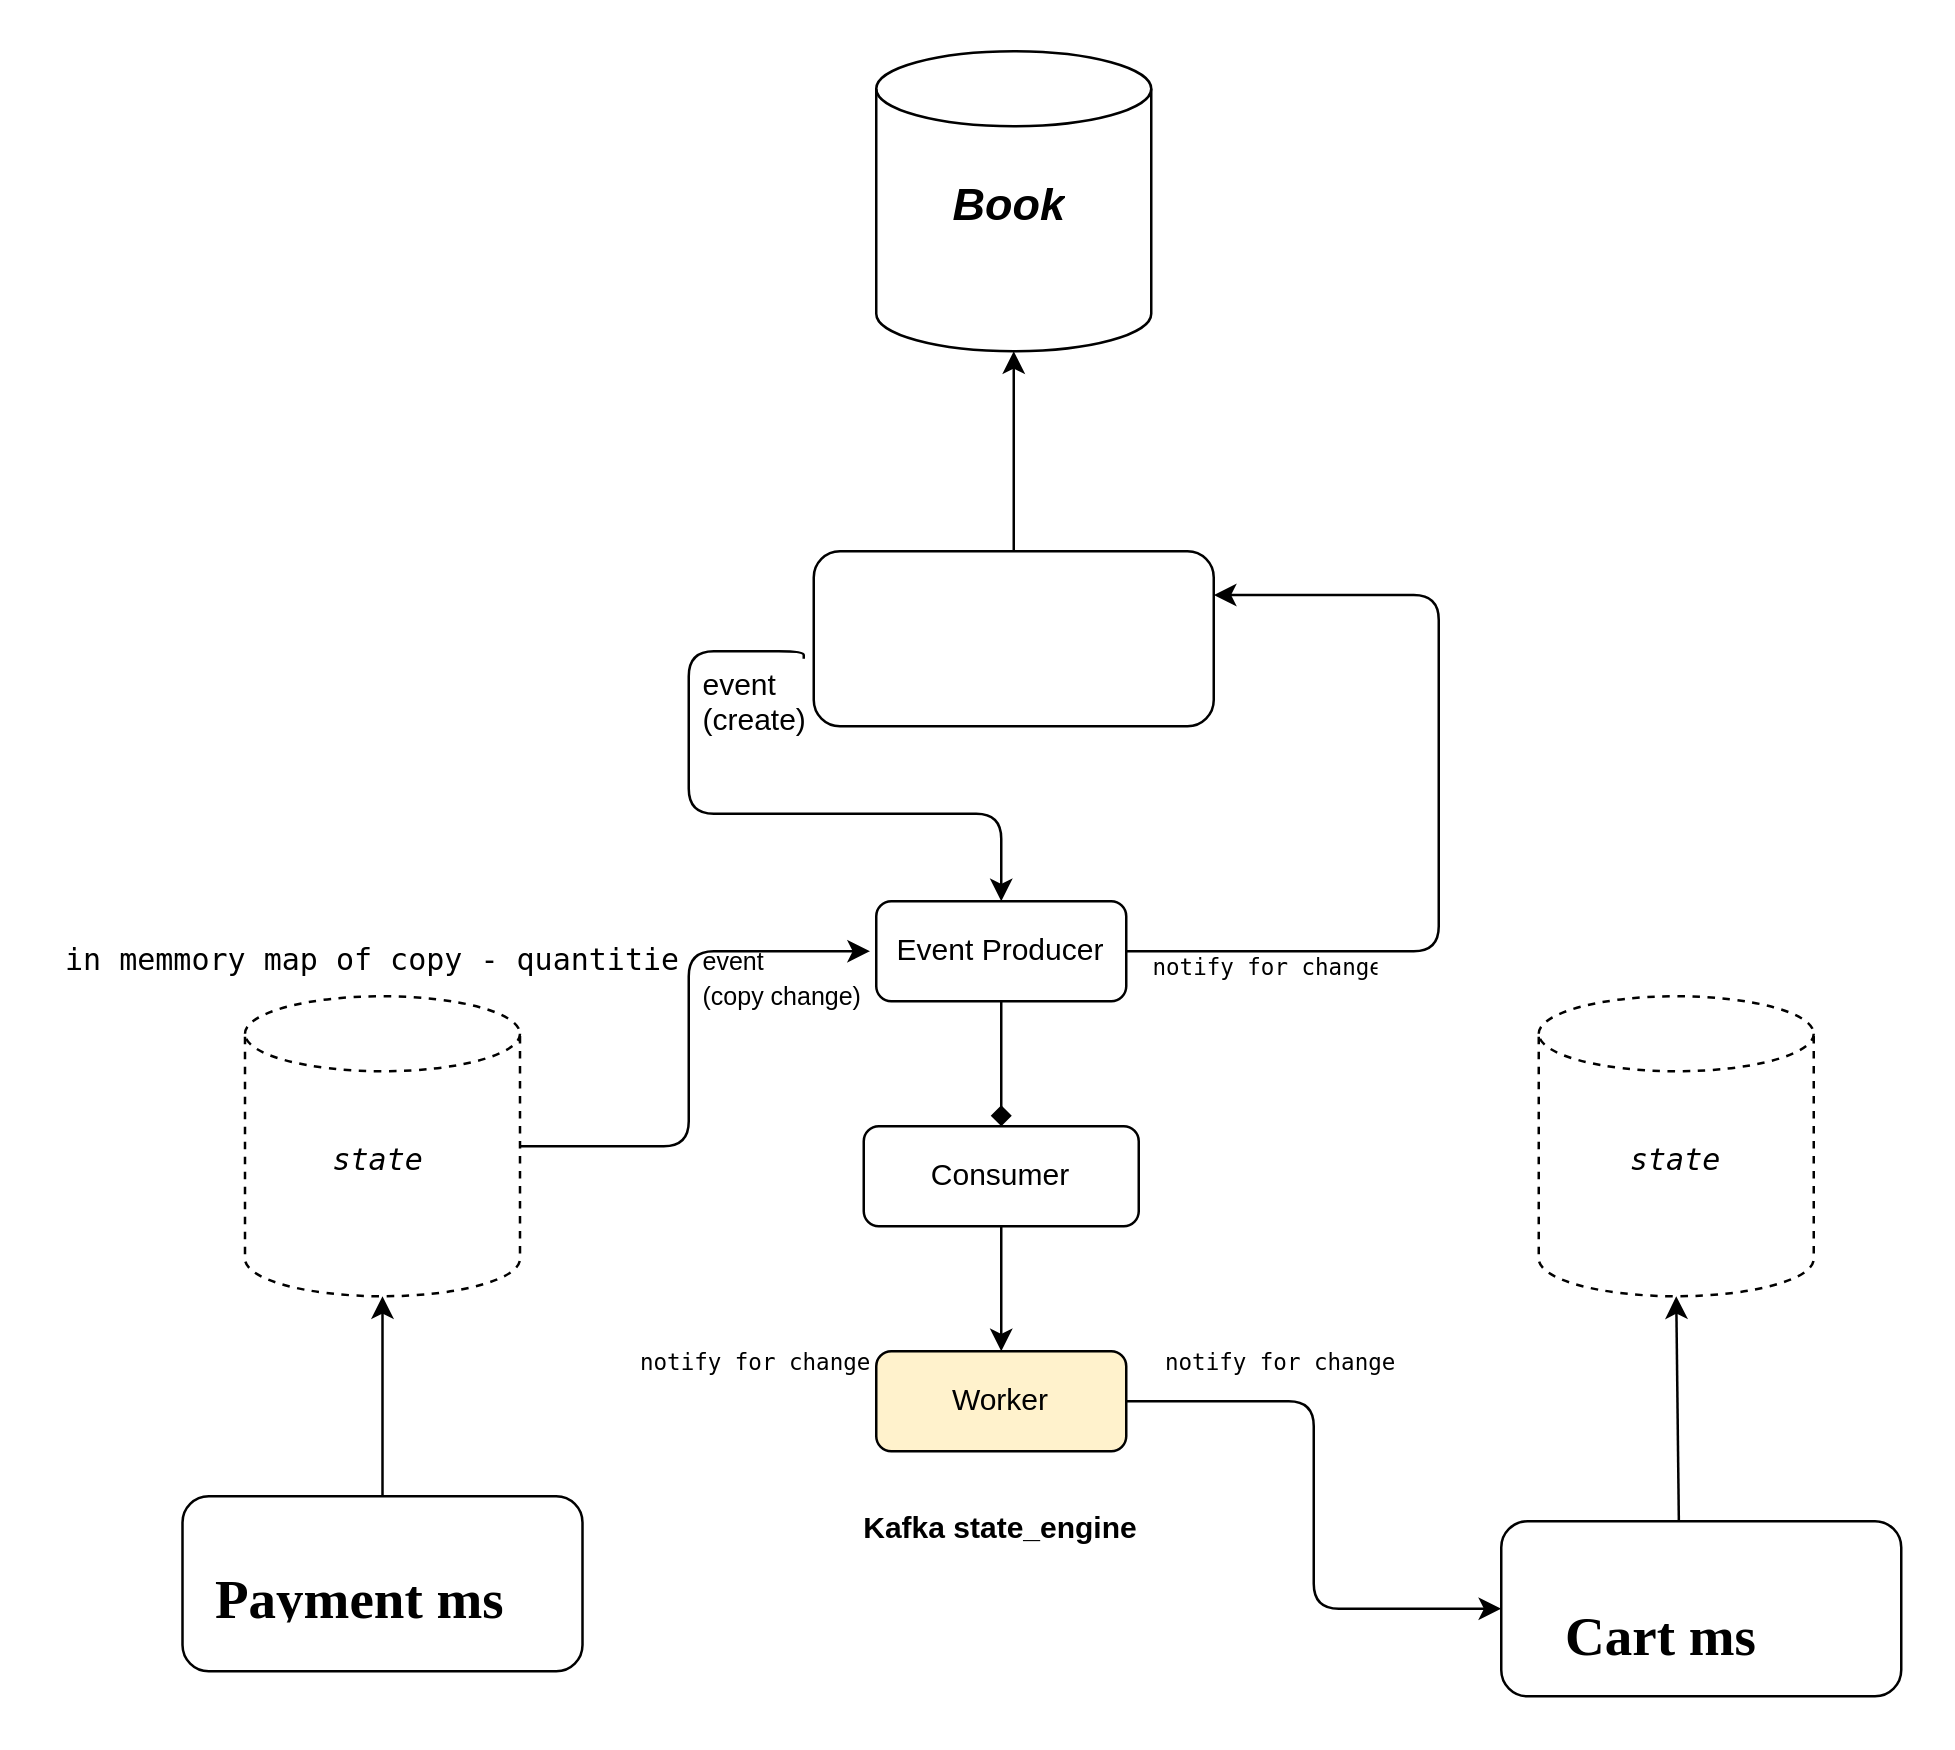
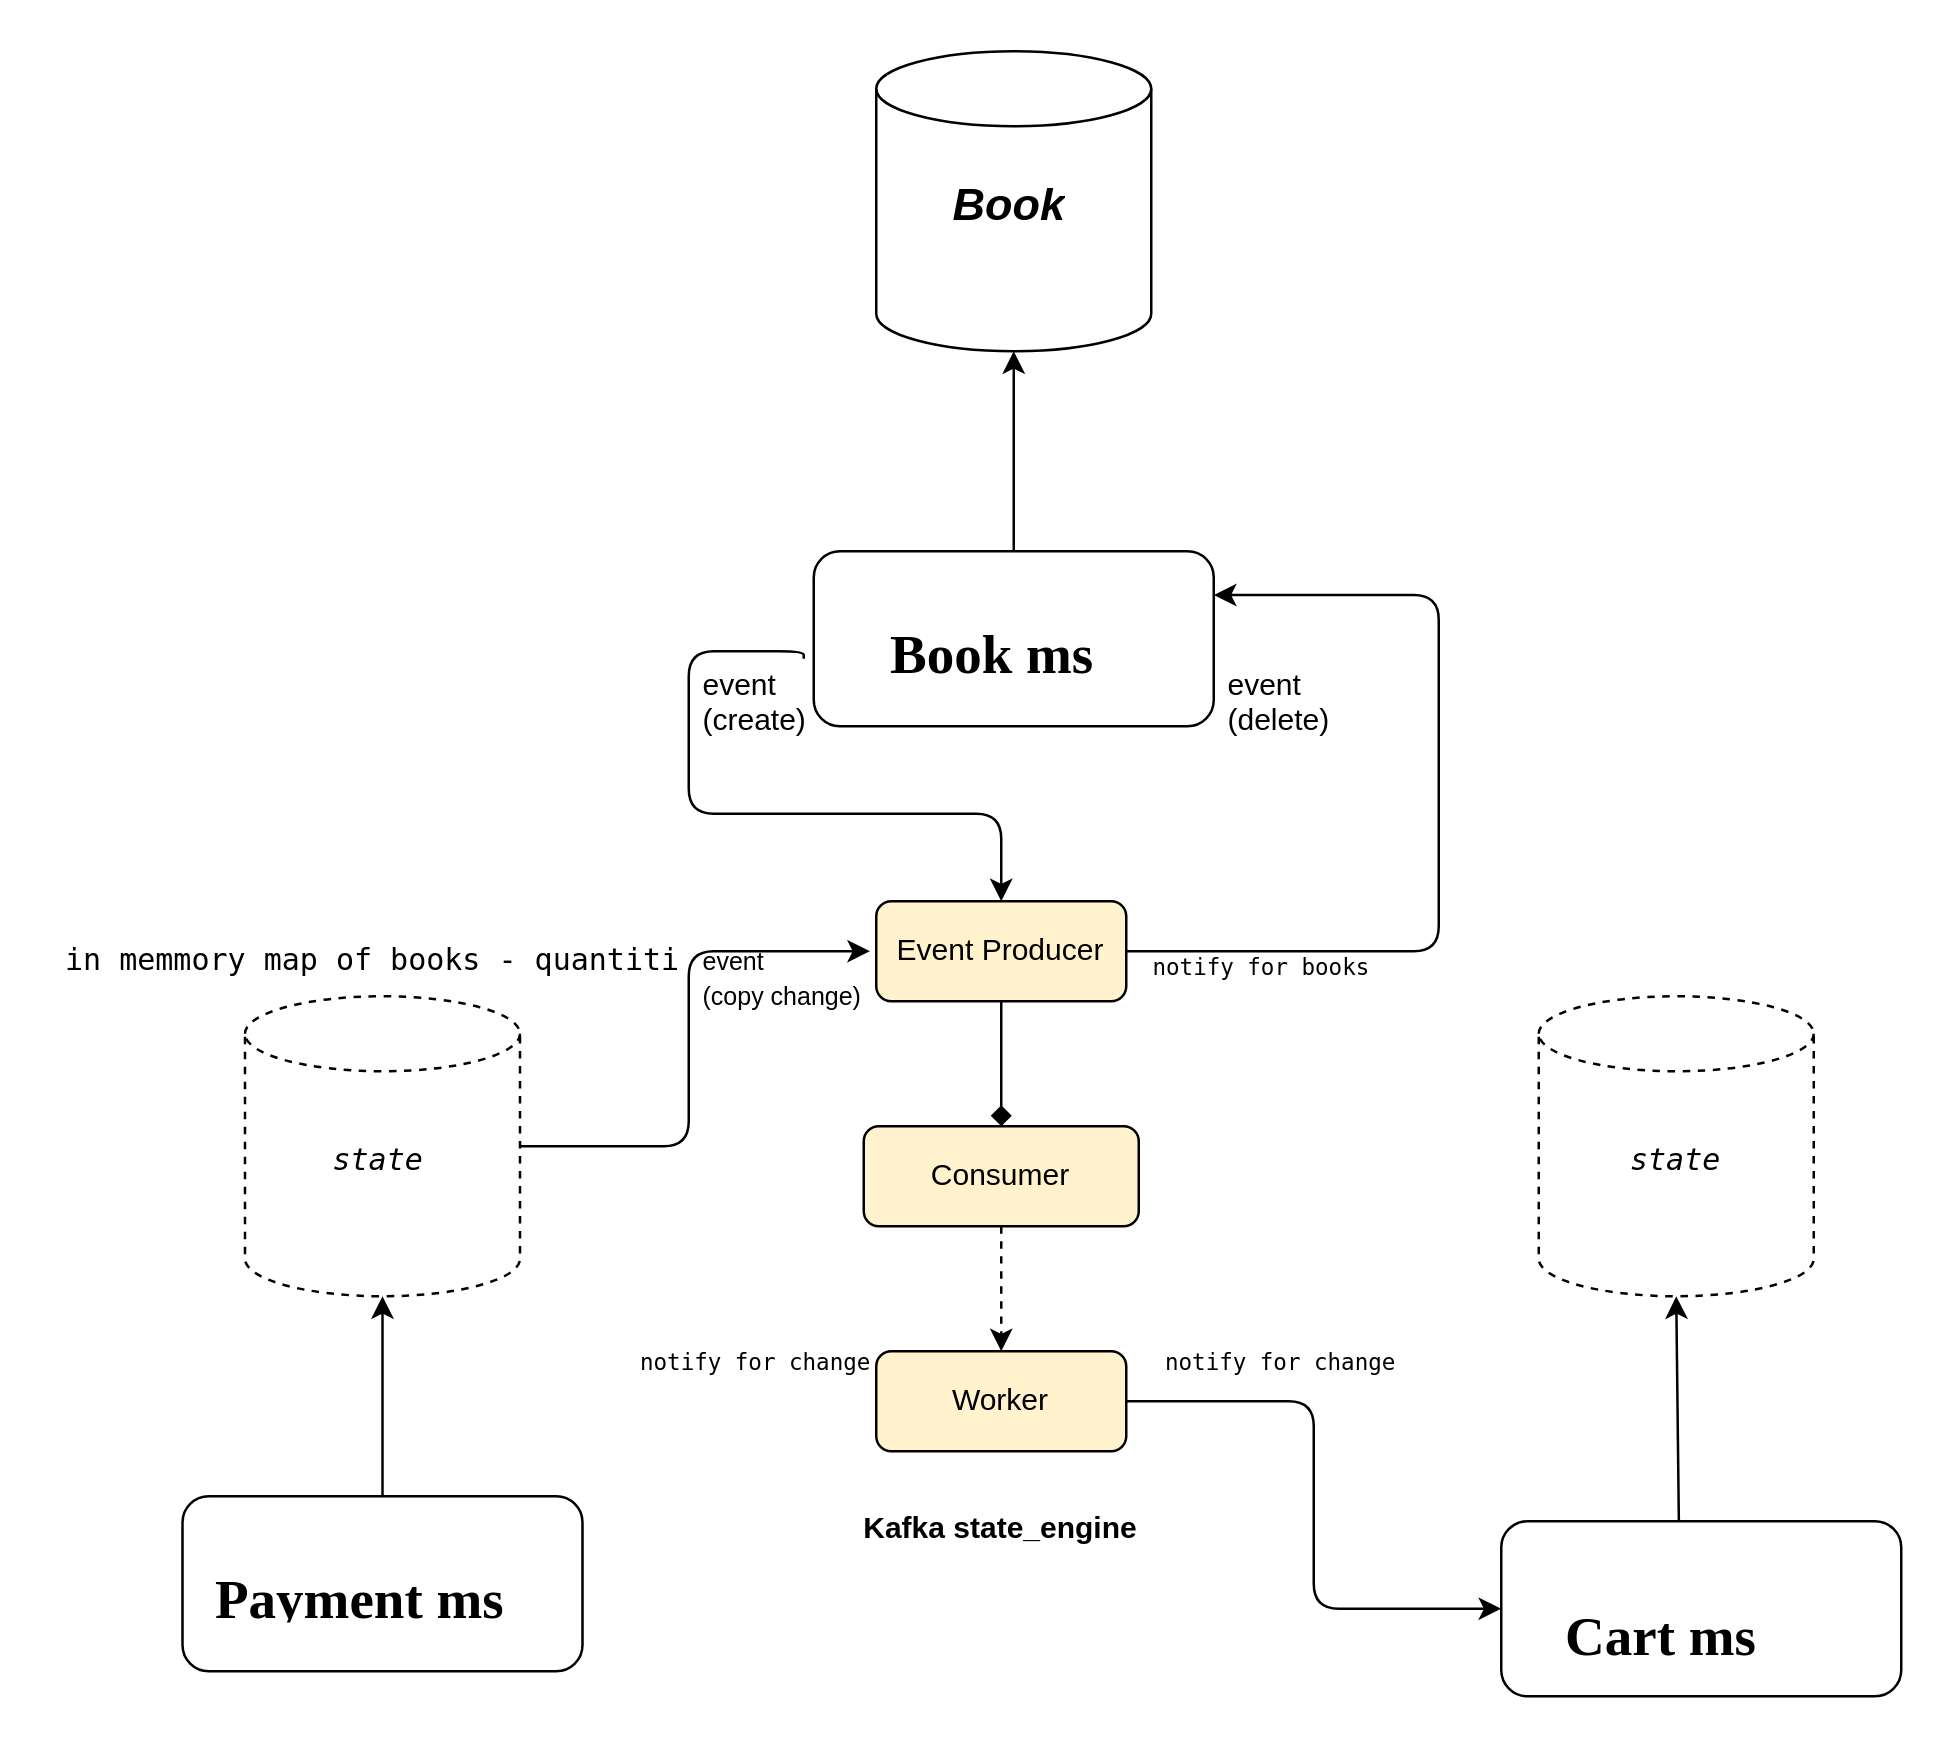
none -> (1026, 639)
none -> (1289, 701)
(325, 932) -> (334, 932)
(1001, 951) -> (1001, 951)
(1266, 973) -> (1266, 955)
(1001, 1176) -> (1001, 1176)
(1001, 1282) -> (1001, 1282)
